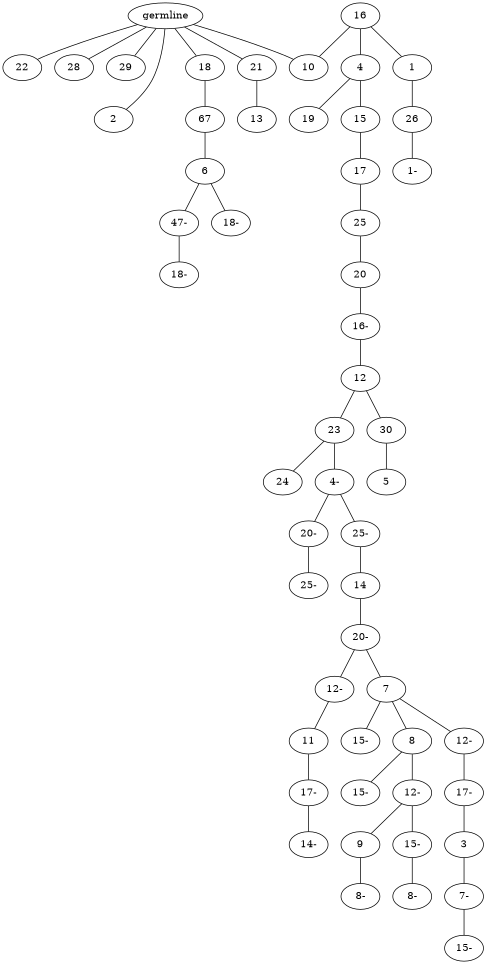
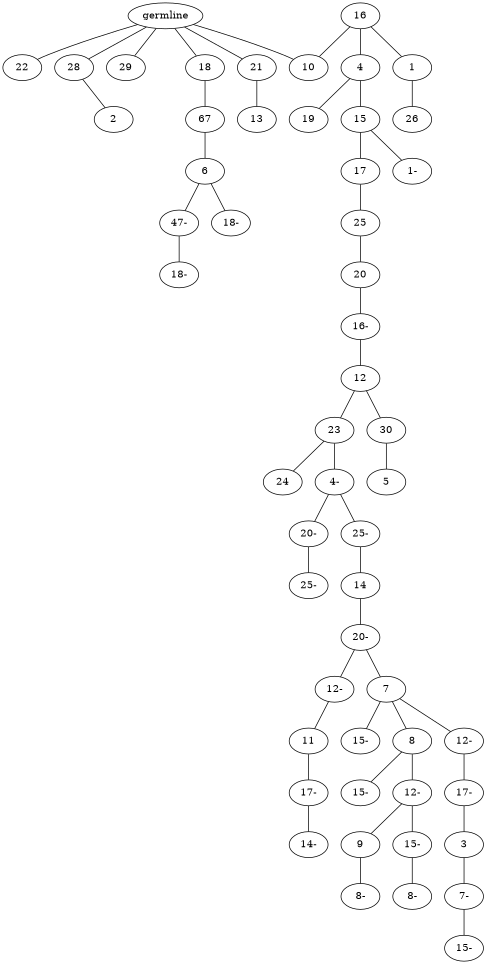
(155, 74) -> (94, 94)
(412, 145) -> (386, 145)
